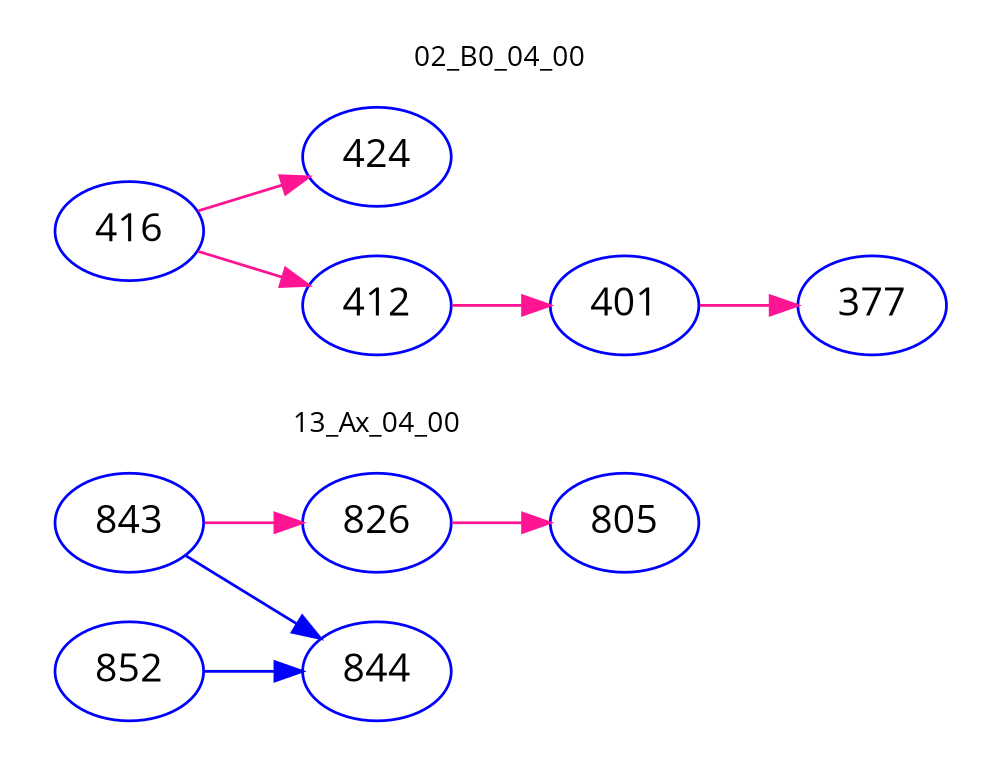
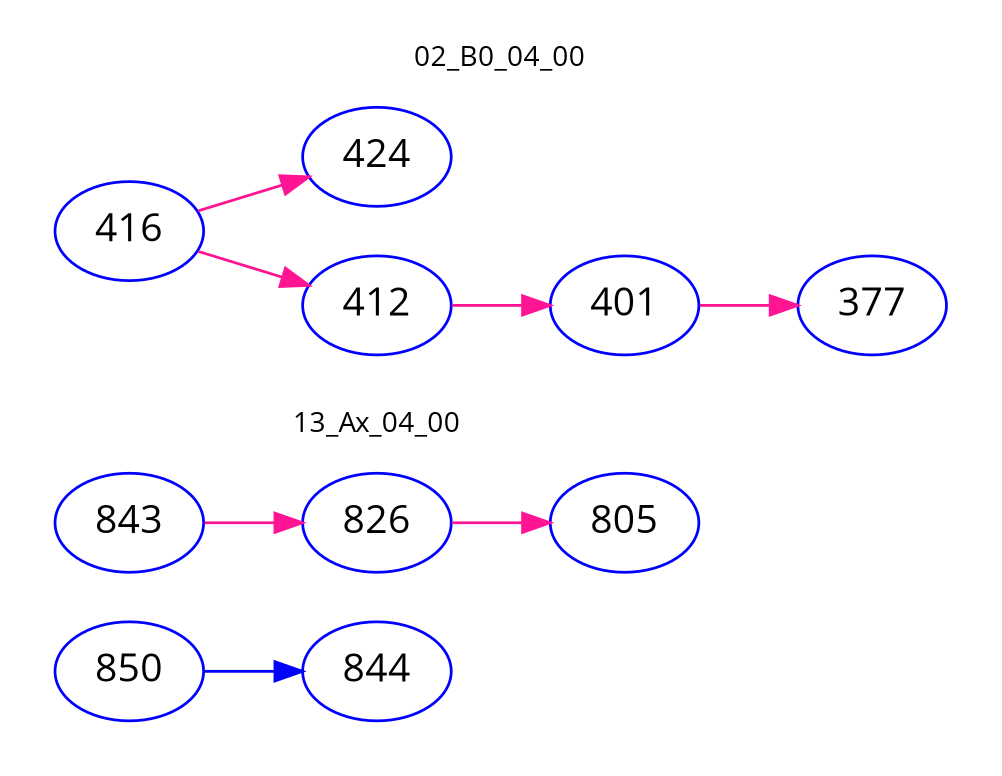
(241, 590) -> none
(129, 671) -> (129, 671)
